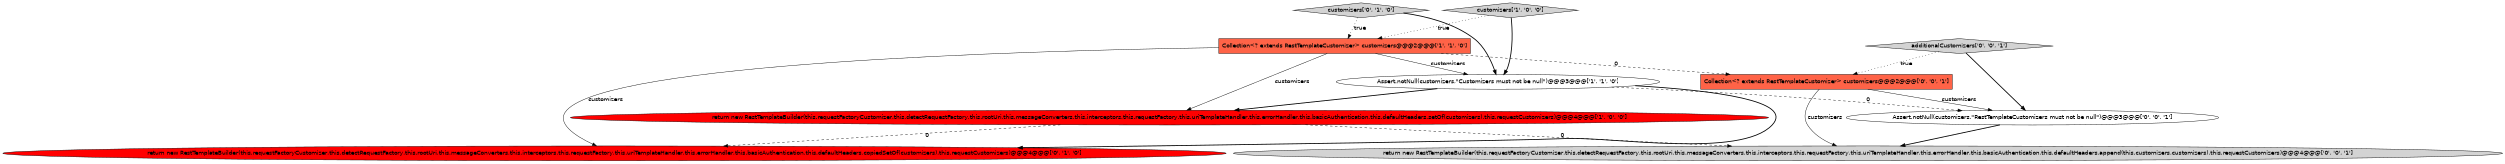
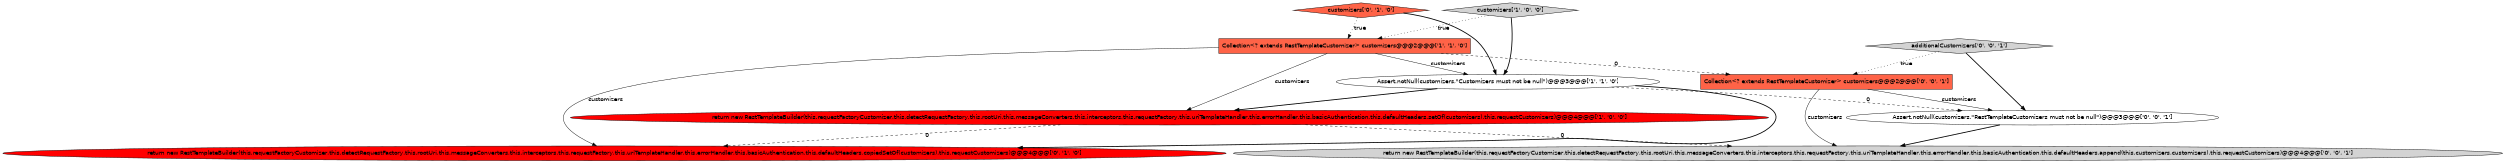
(1361, 10) -> (1361, 10)
